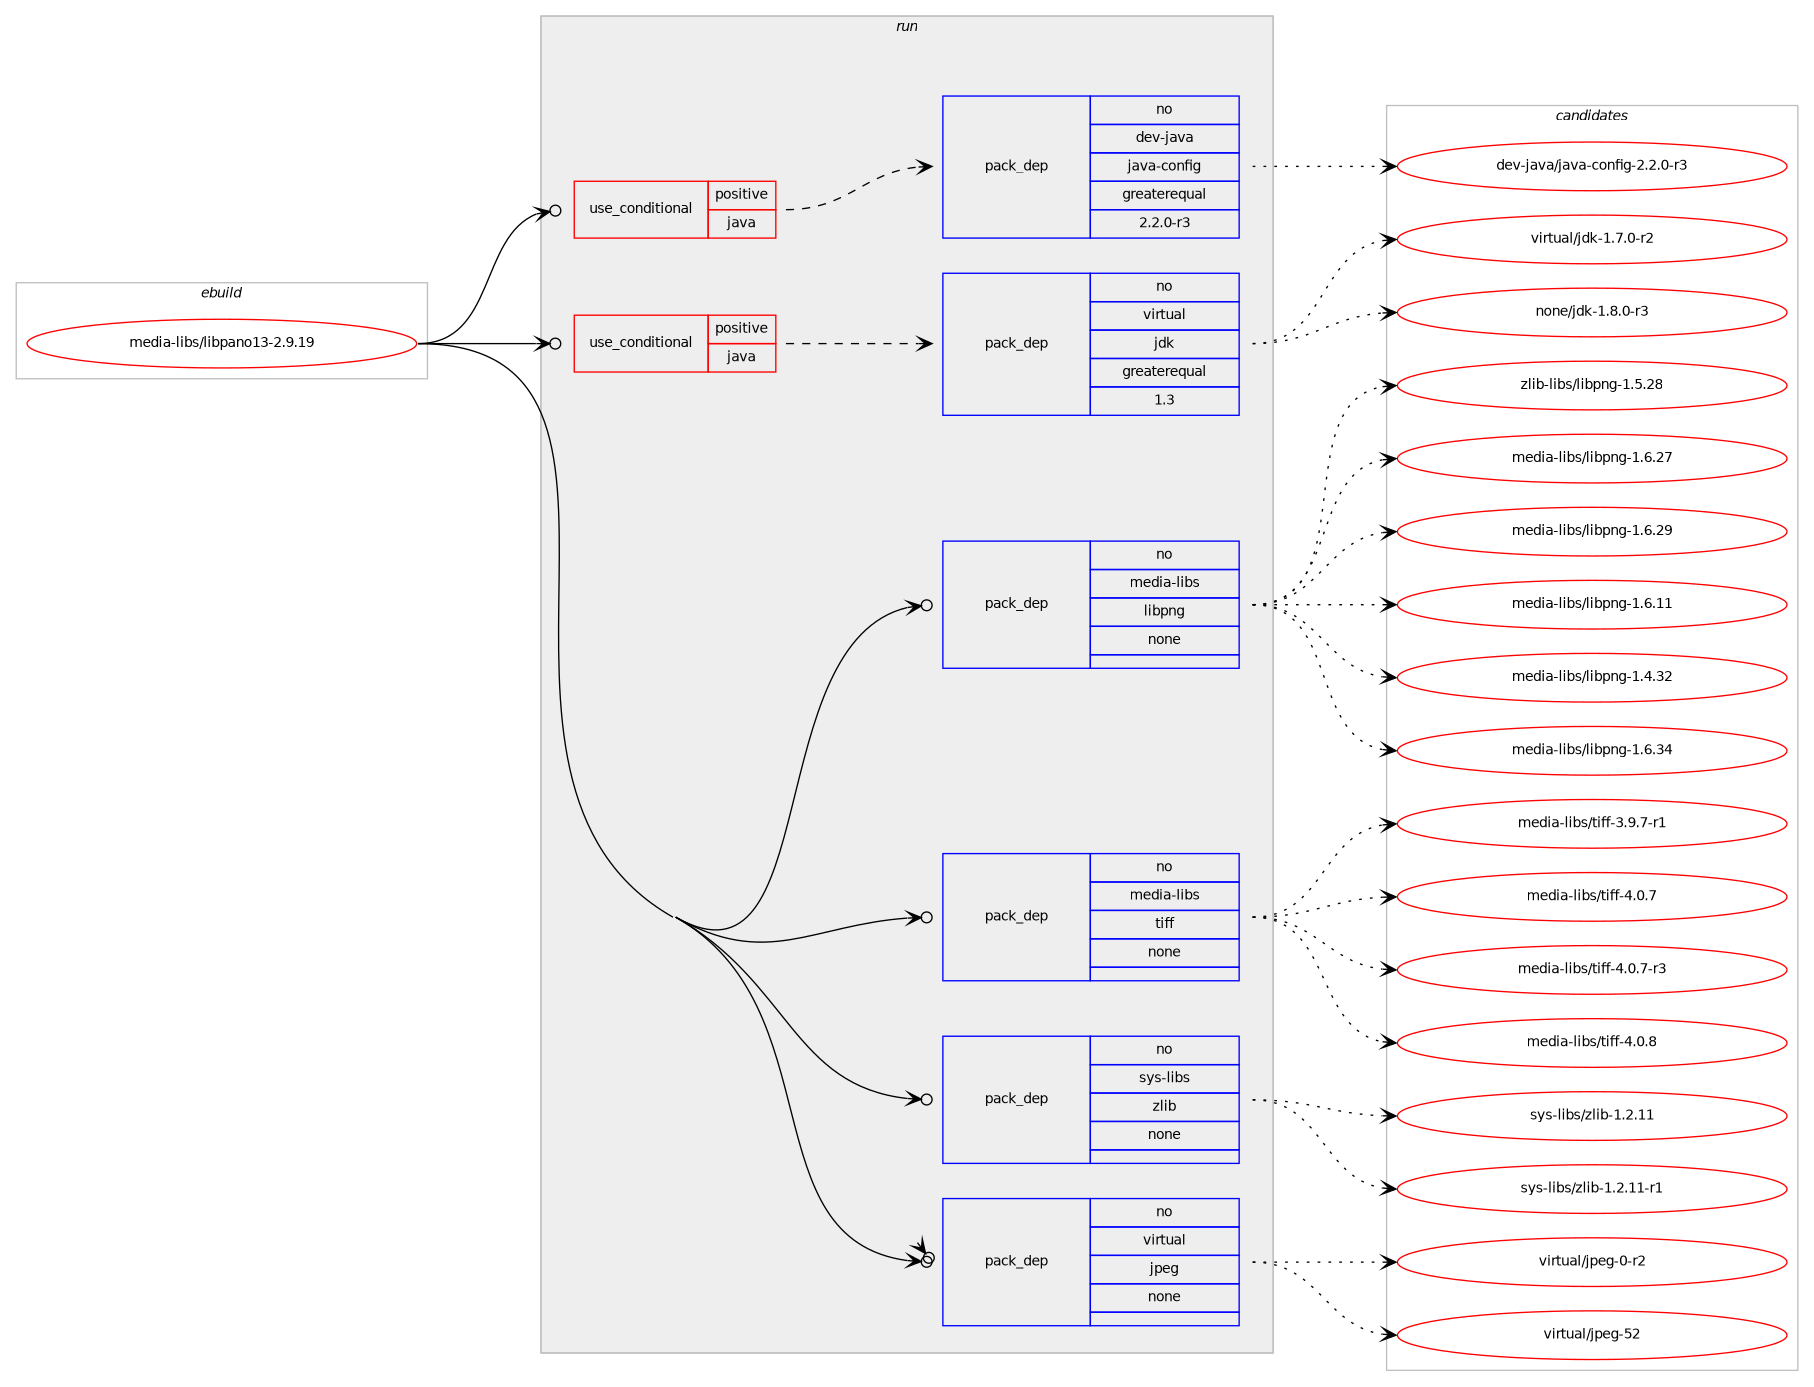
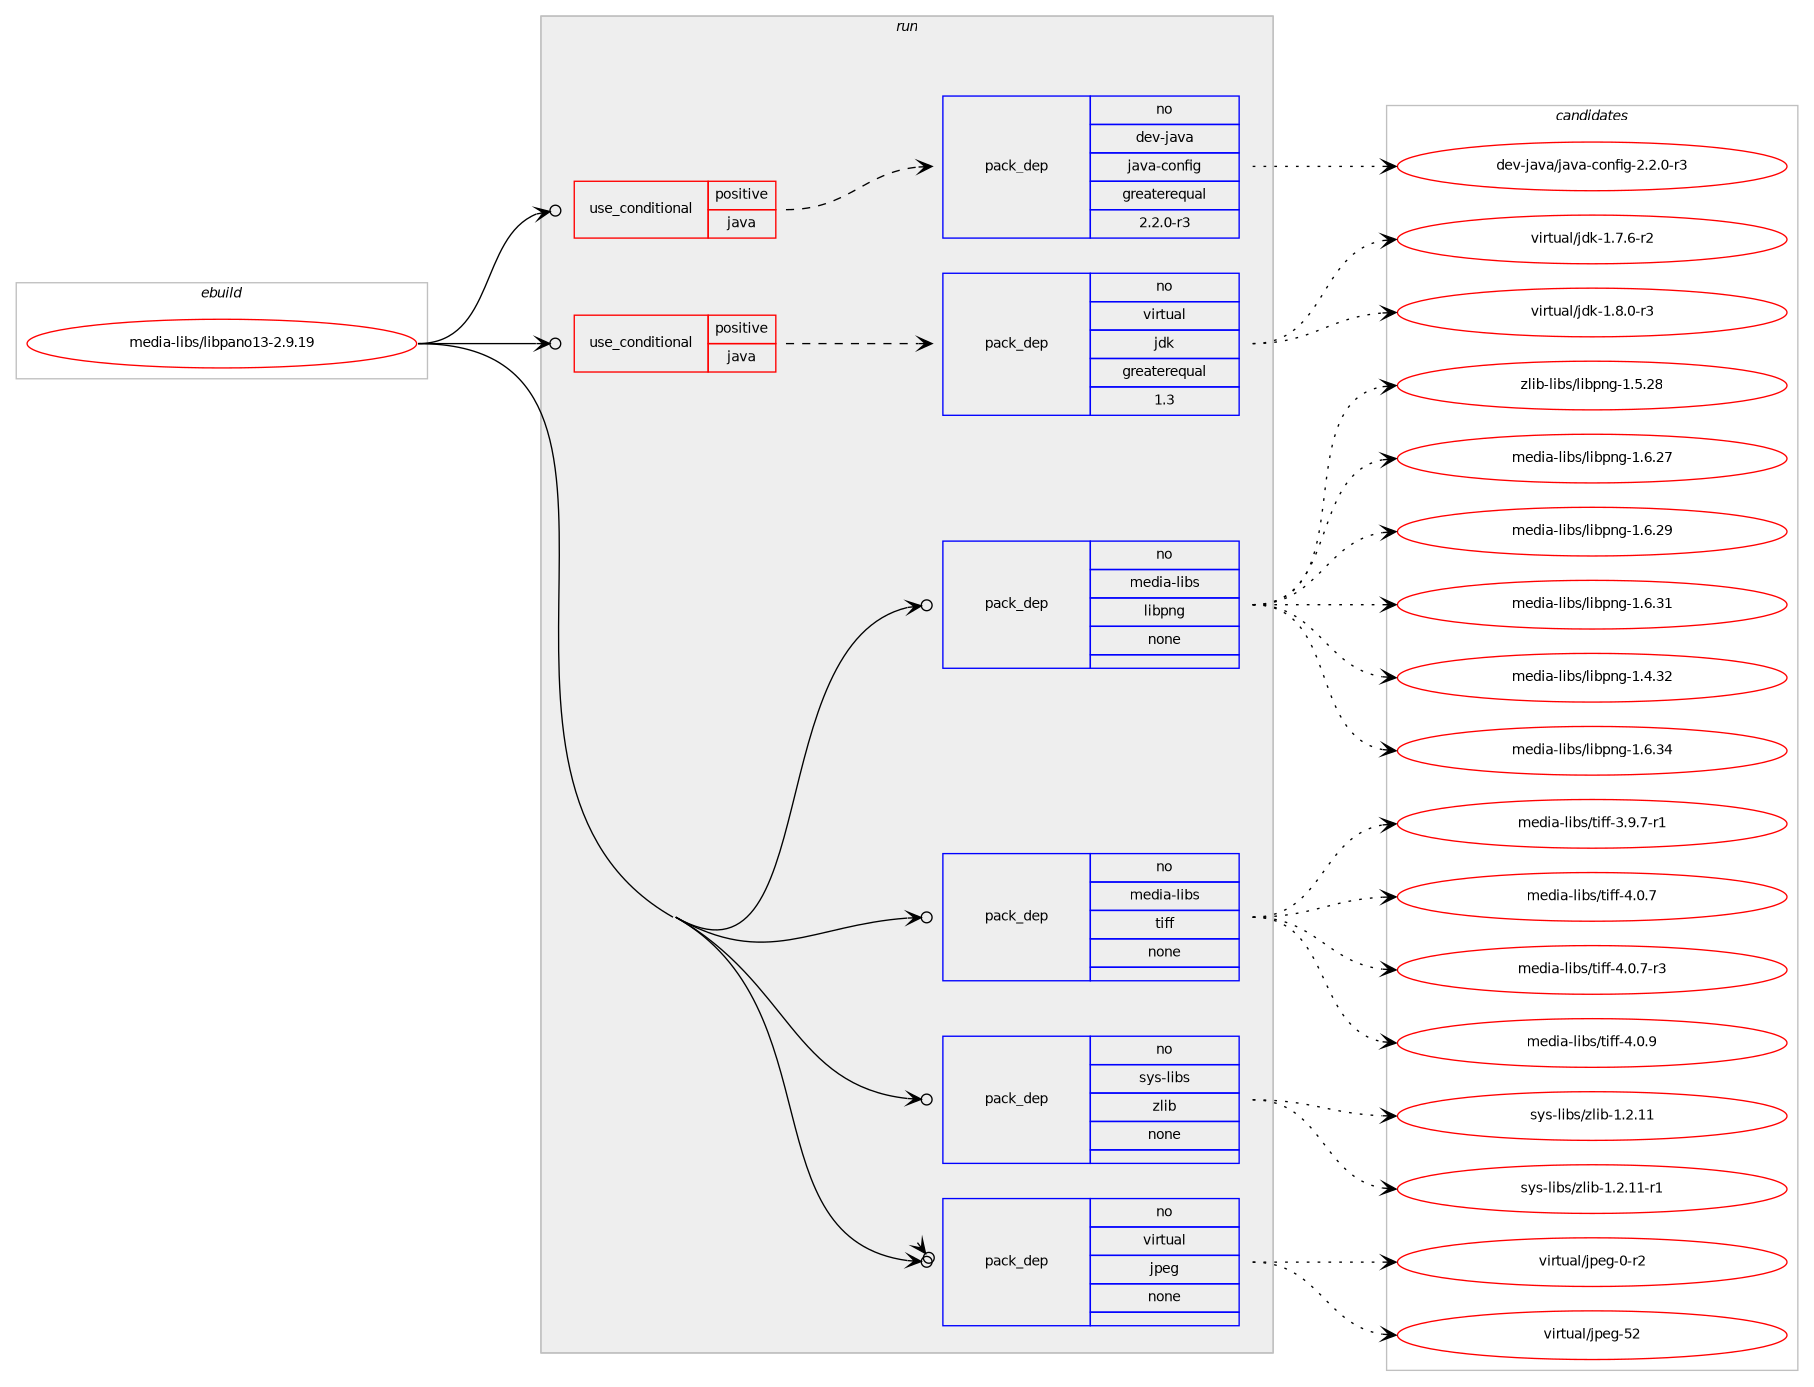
(1592, 239) -> (1592, 239)
(1592, 312) -> (1592, 312)
(1592, 605) -> (1592, 605)
(1592, 1043) -> (1592, 1043)
